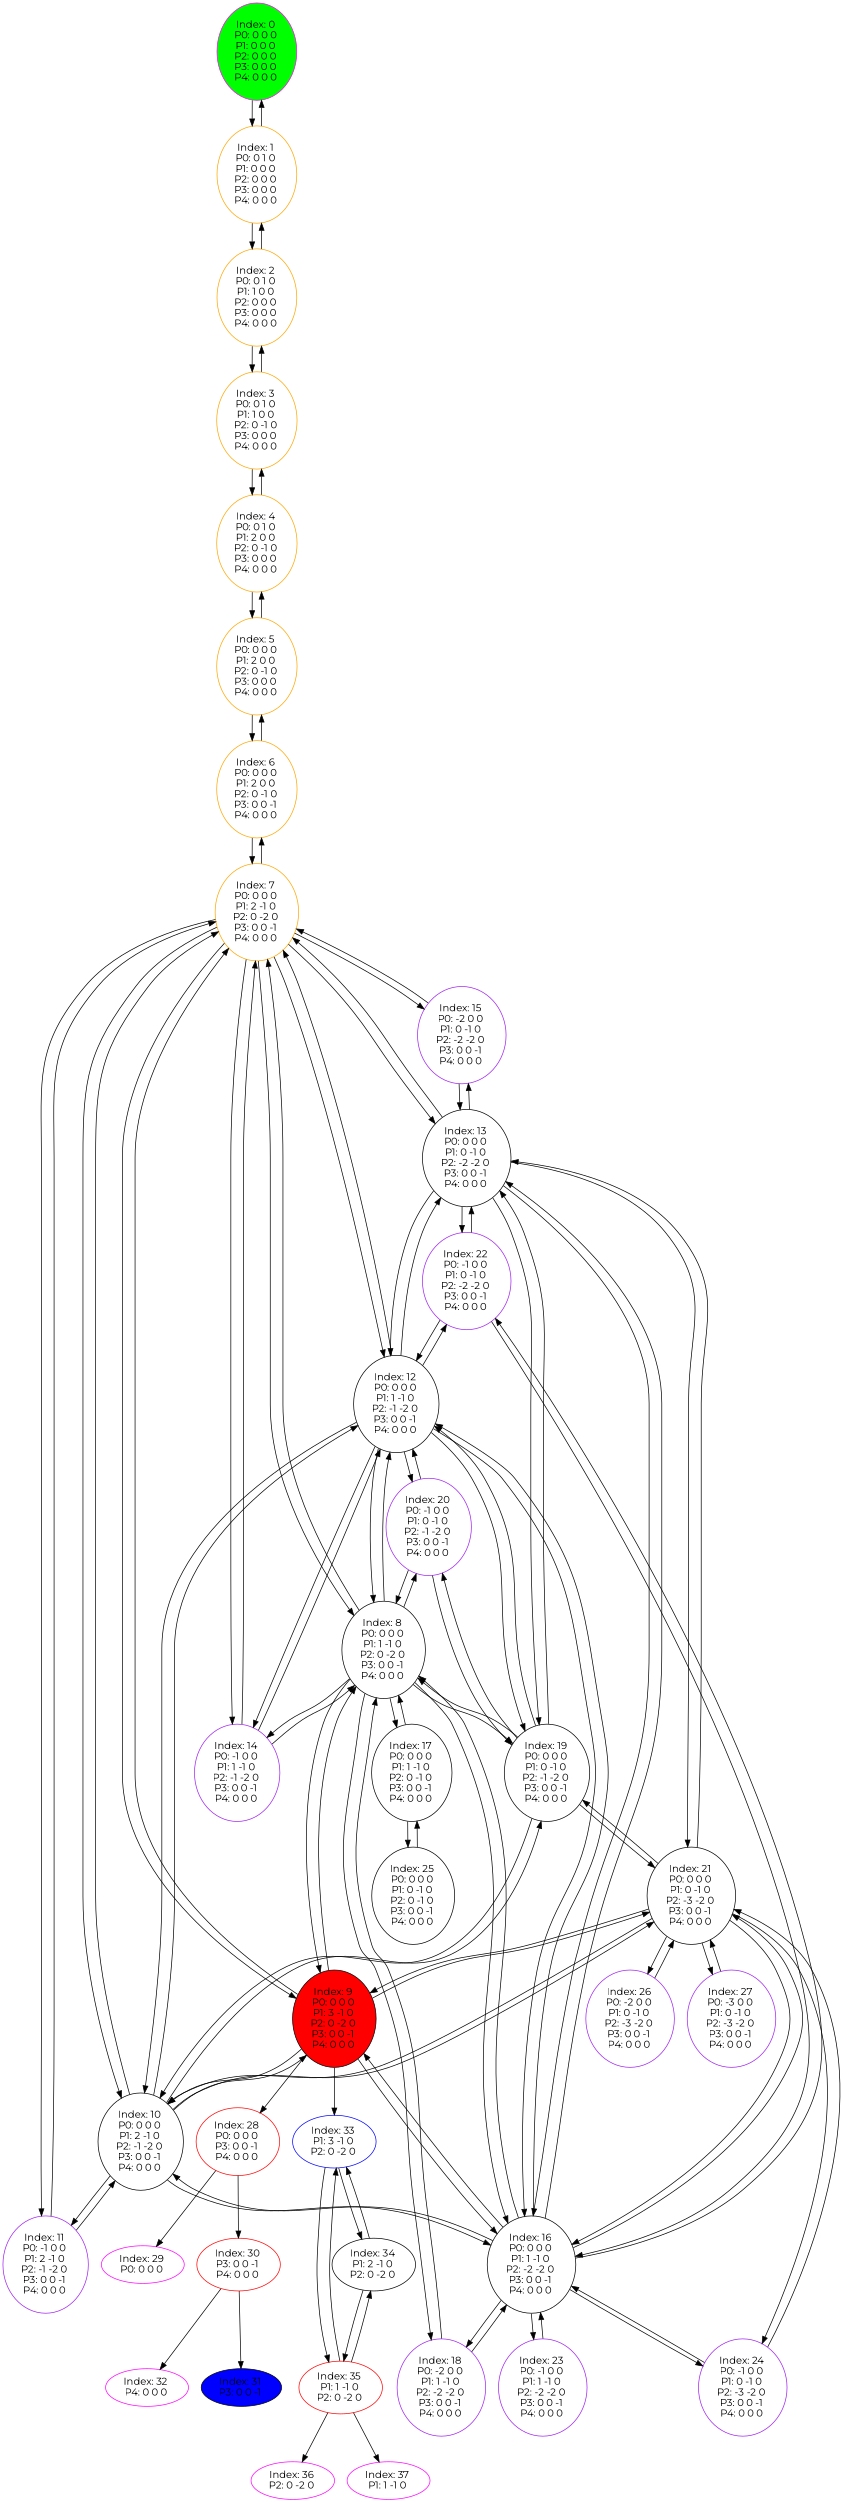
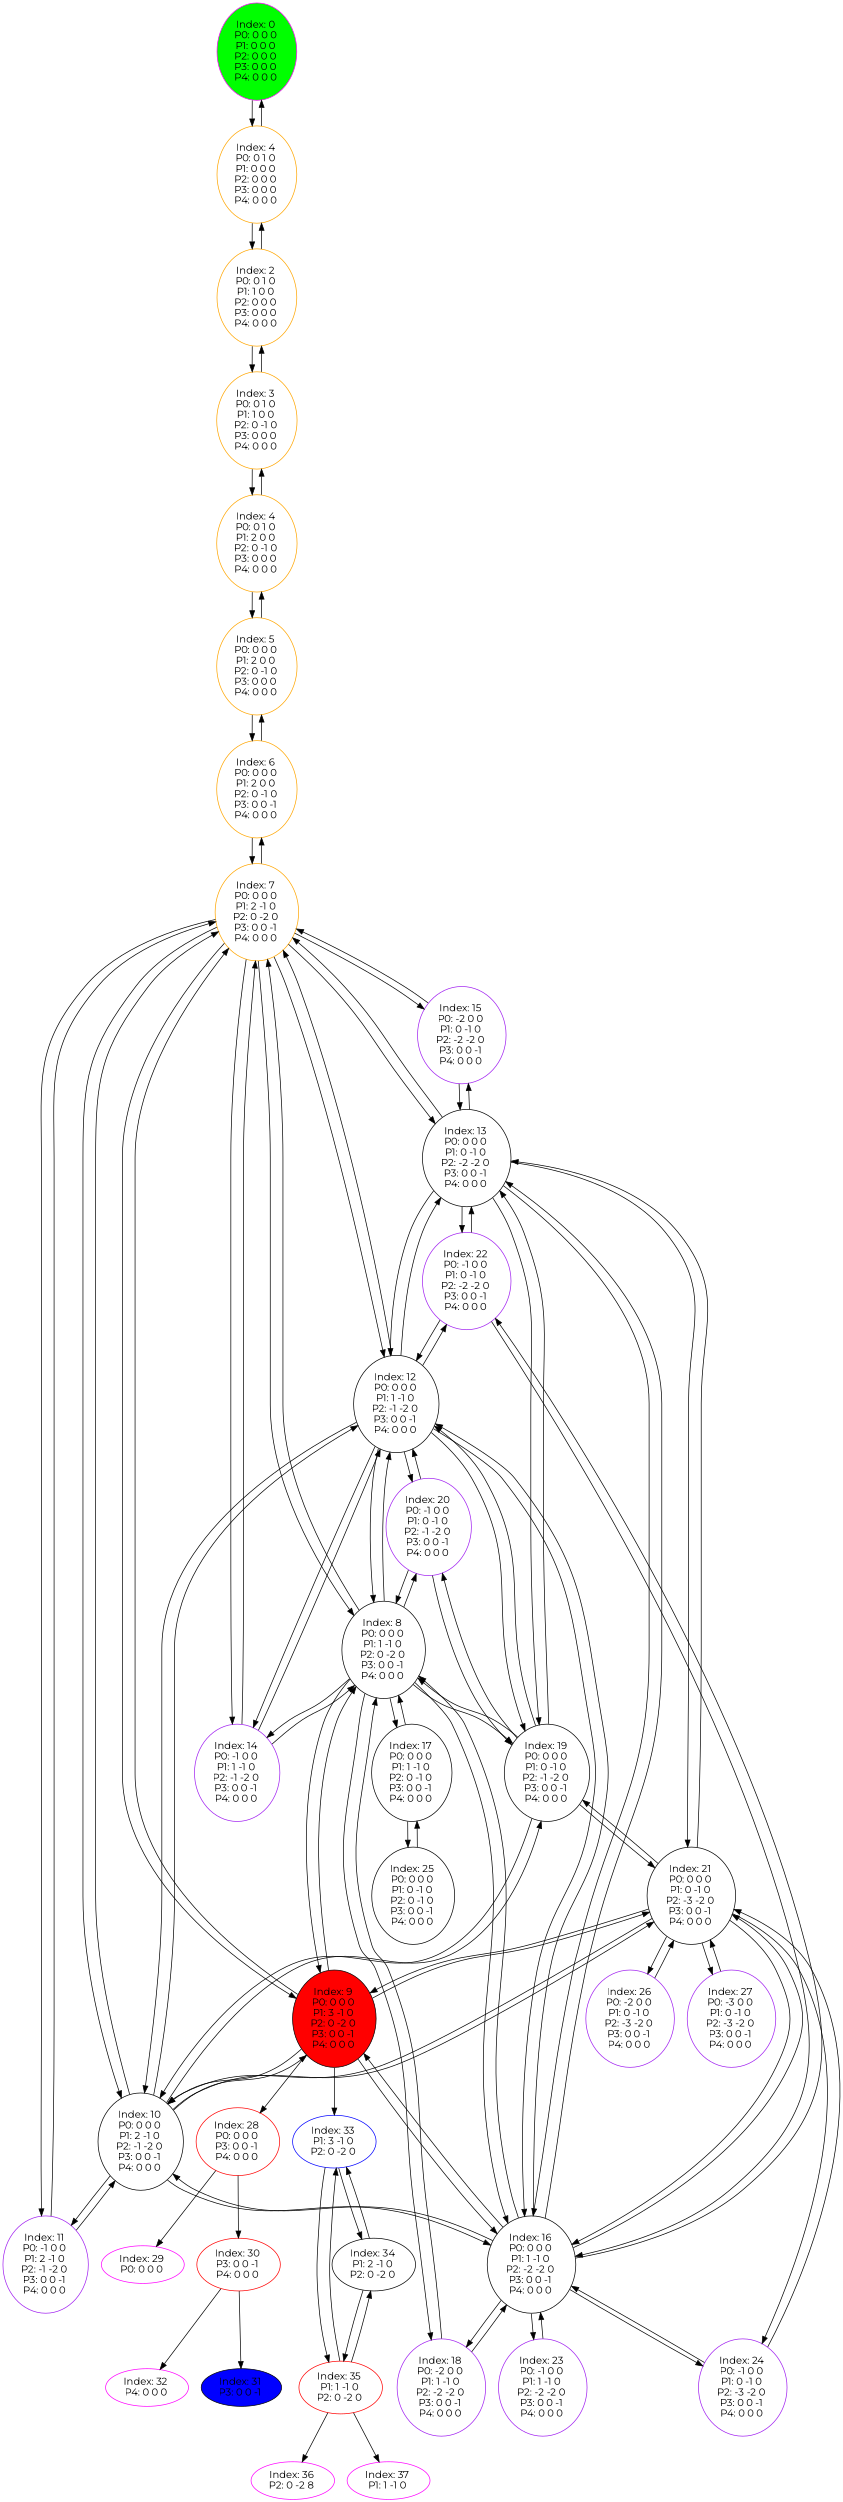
(257, 175) -> (257, 175)
(293, 2481) -> (293, 2481)
